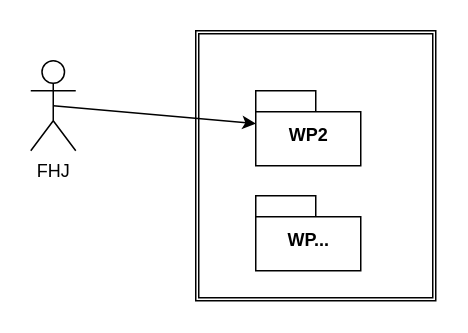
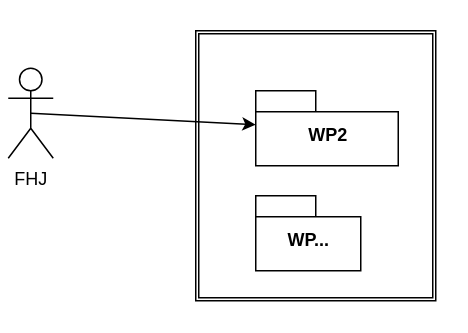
(53, 106) -> (31, 113)
(308, 128) -> (327, 128)
